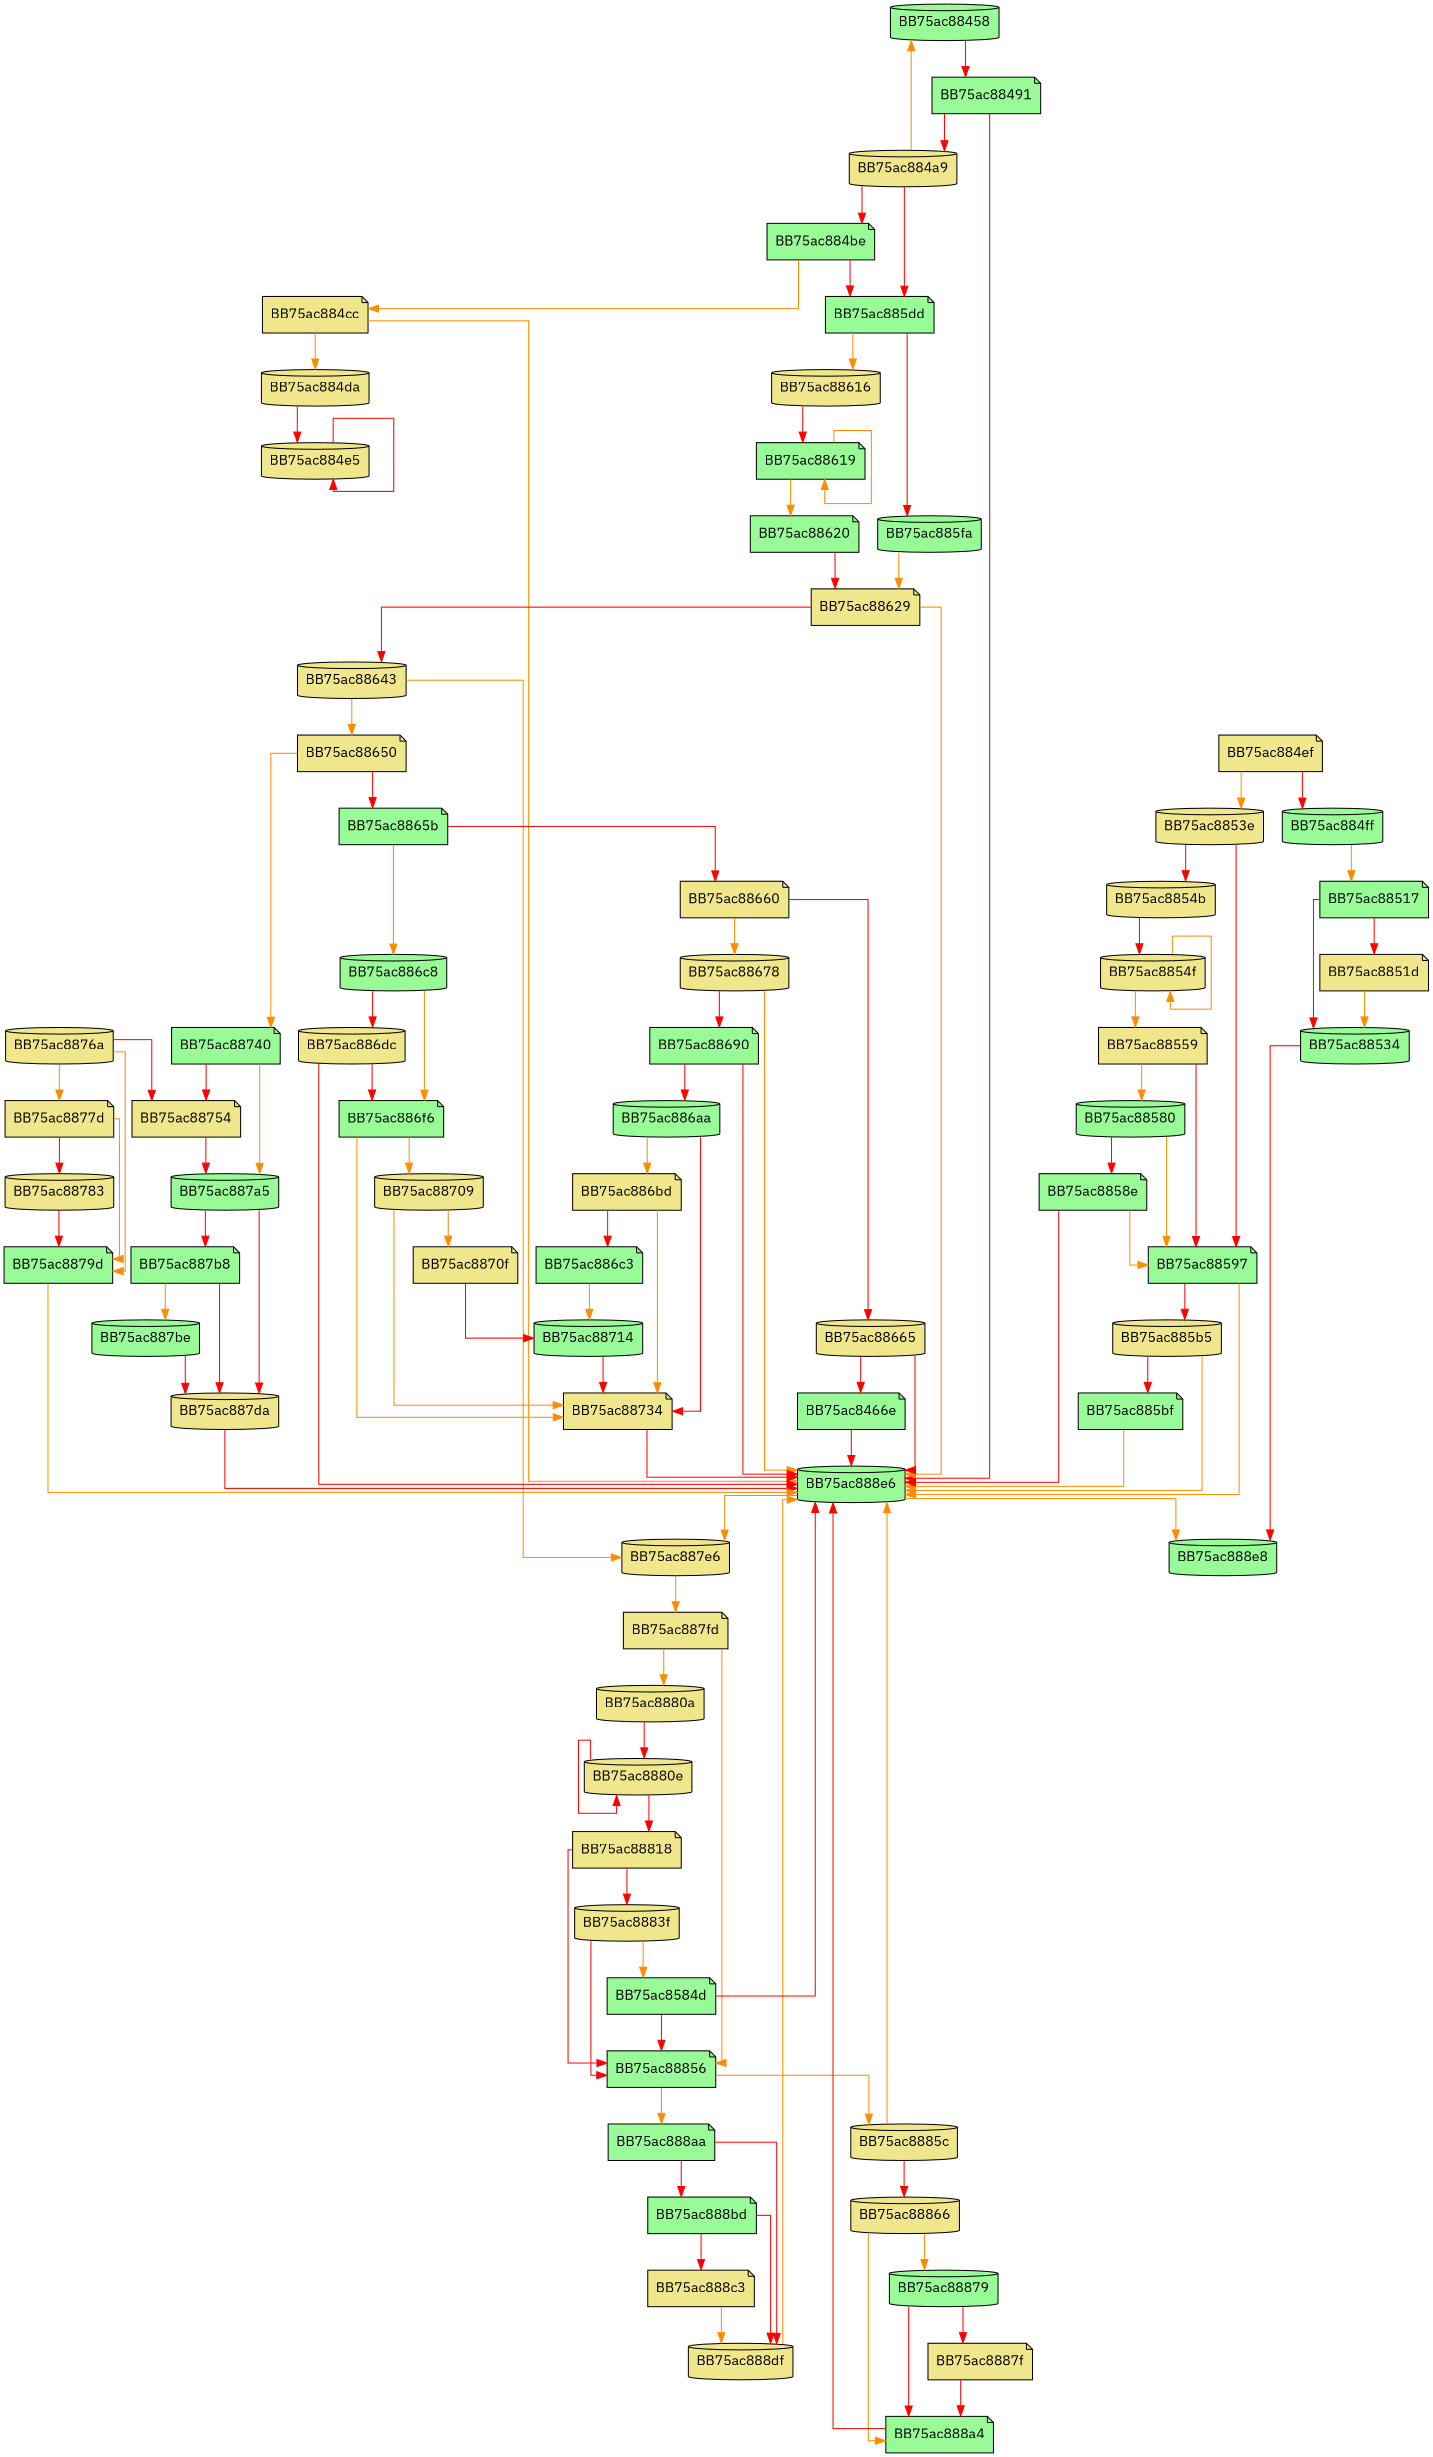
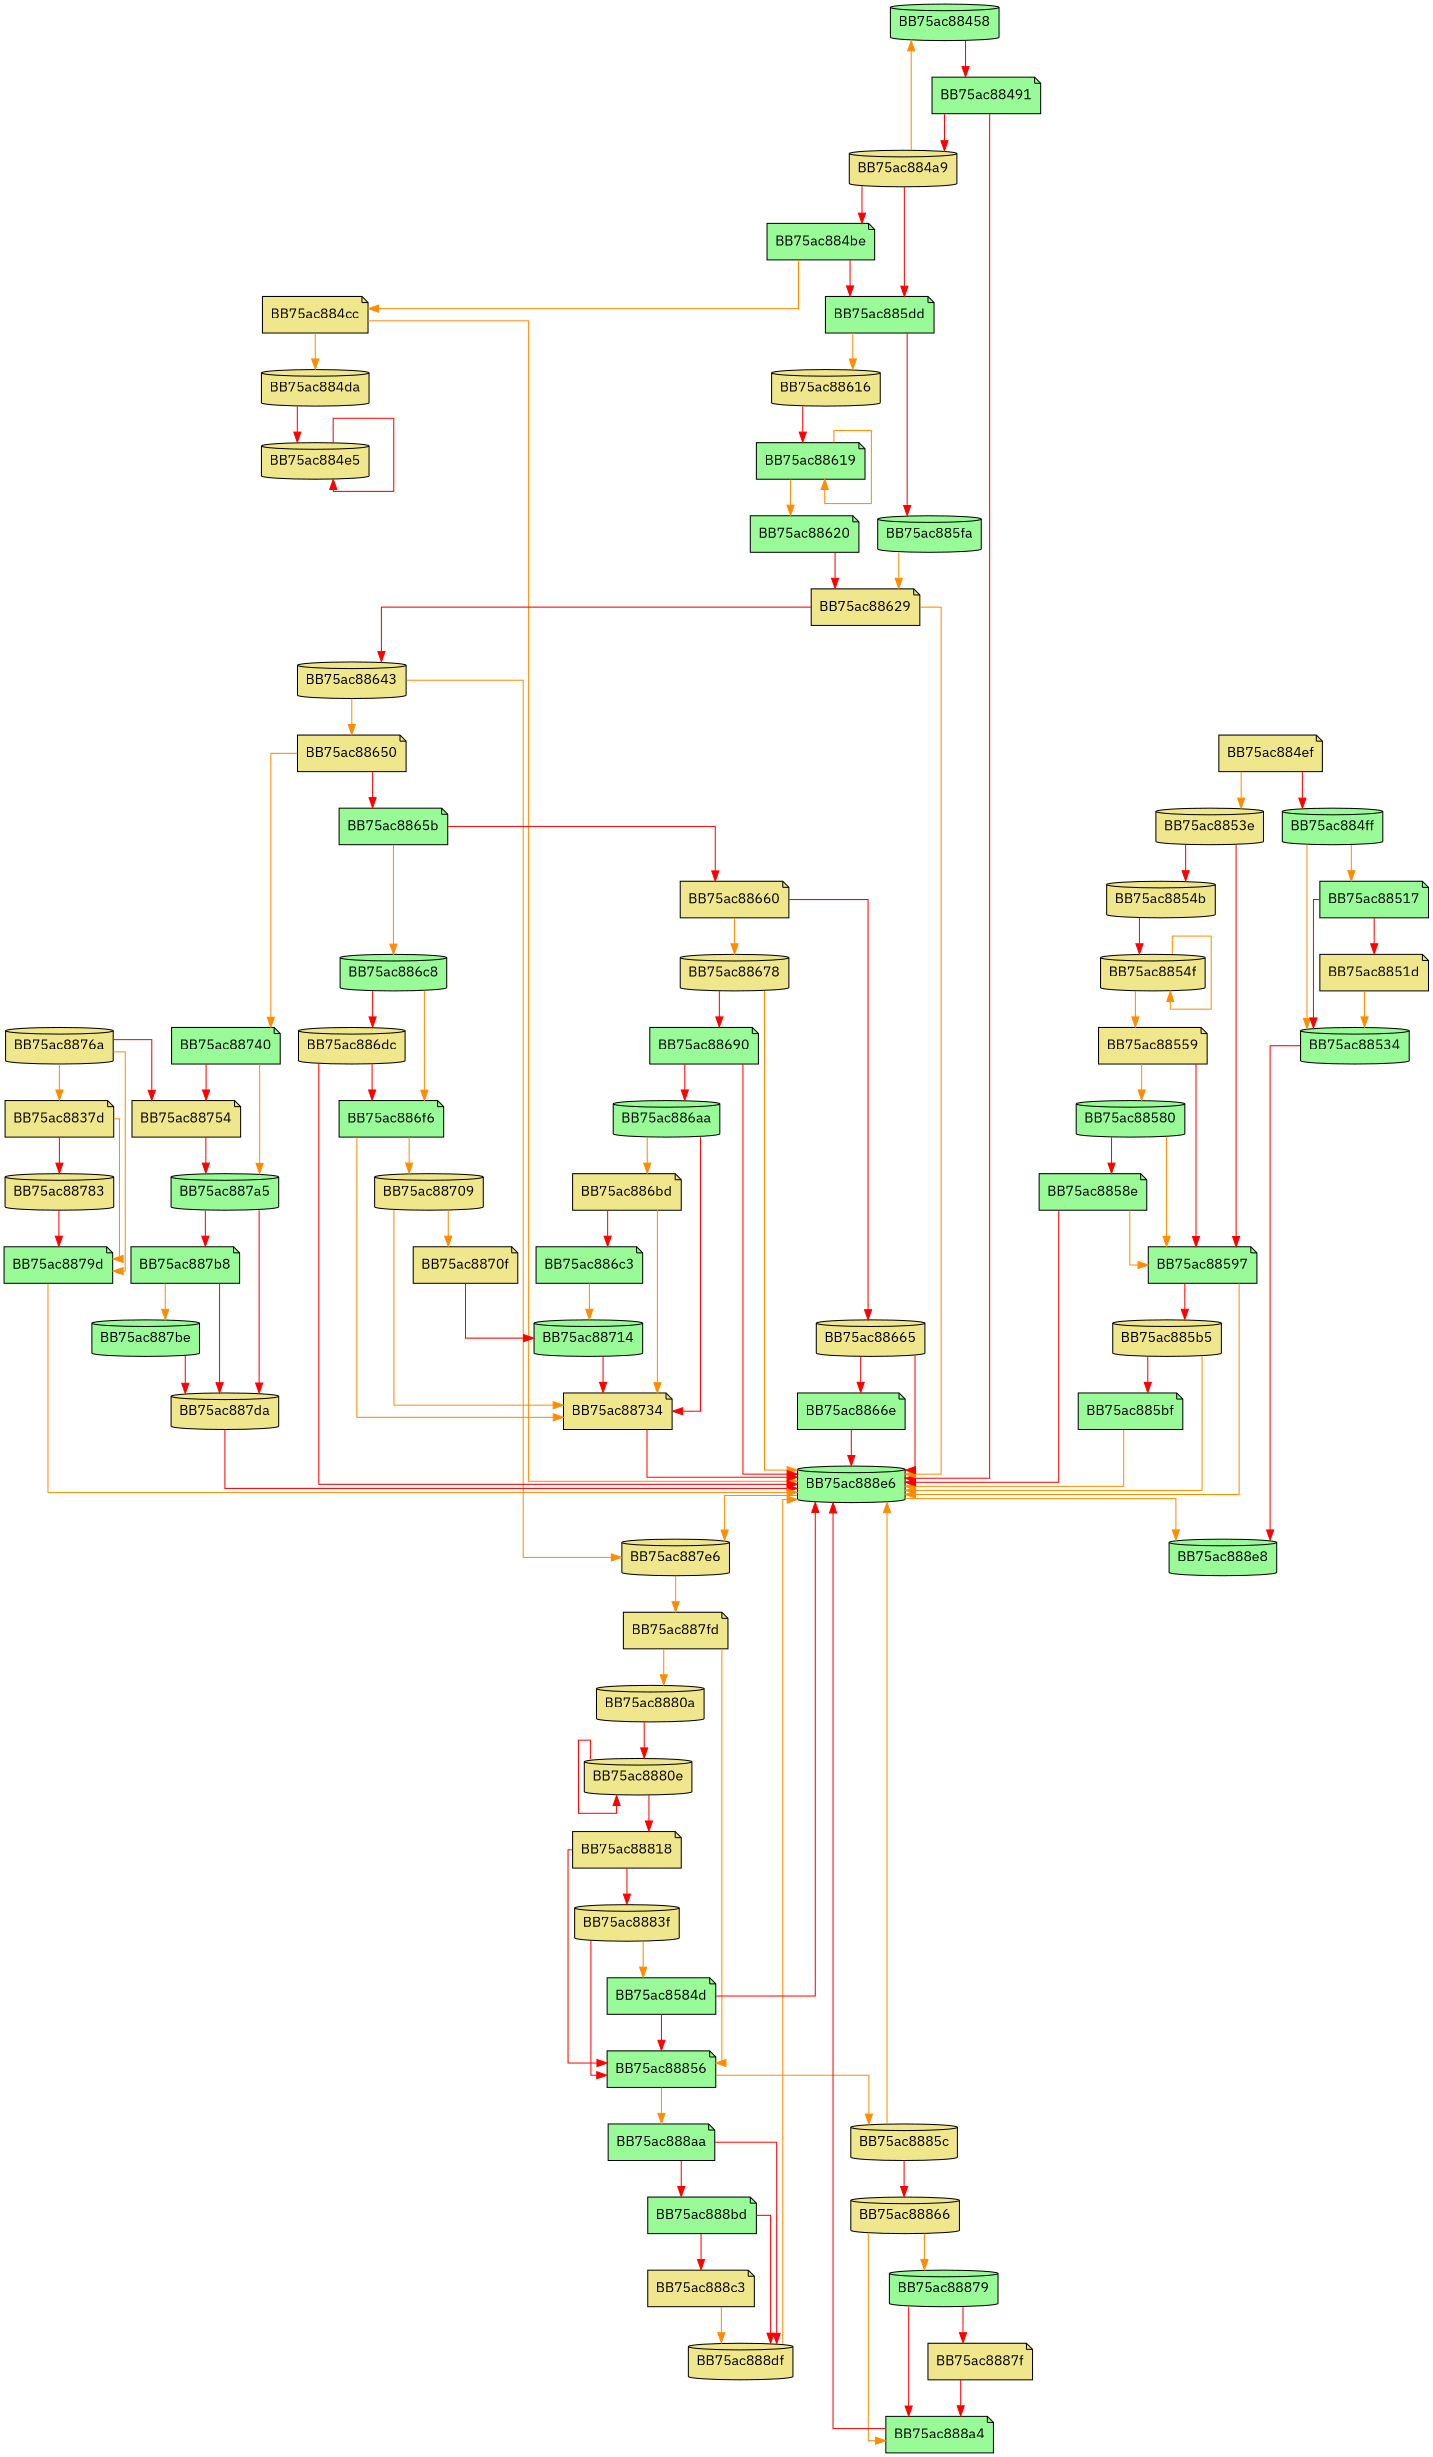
none -> (1307, 932)
(59, 1119) -> (59, 1119)
(851, 1411) -> (851, 1411)
